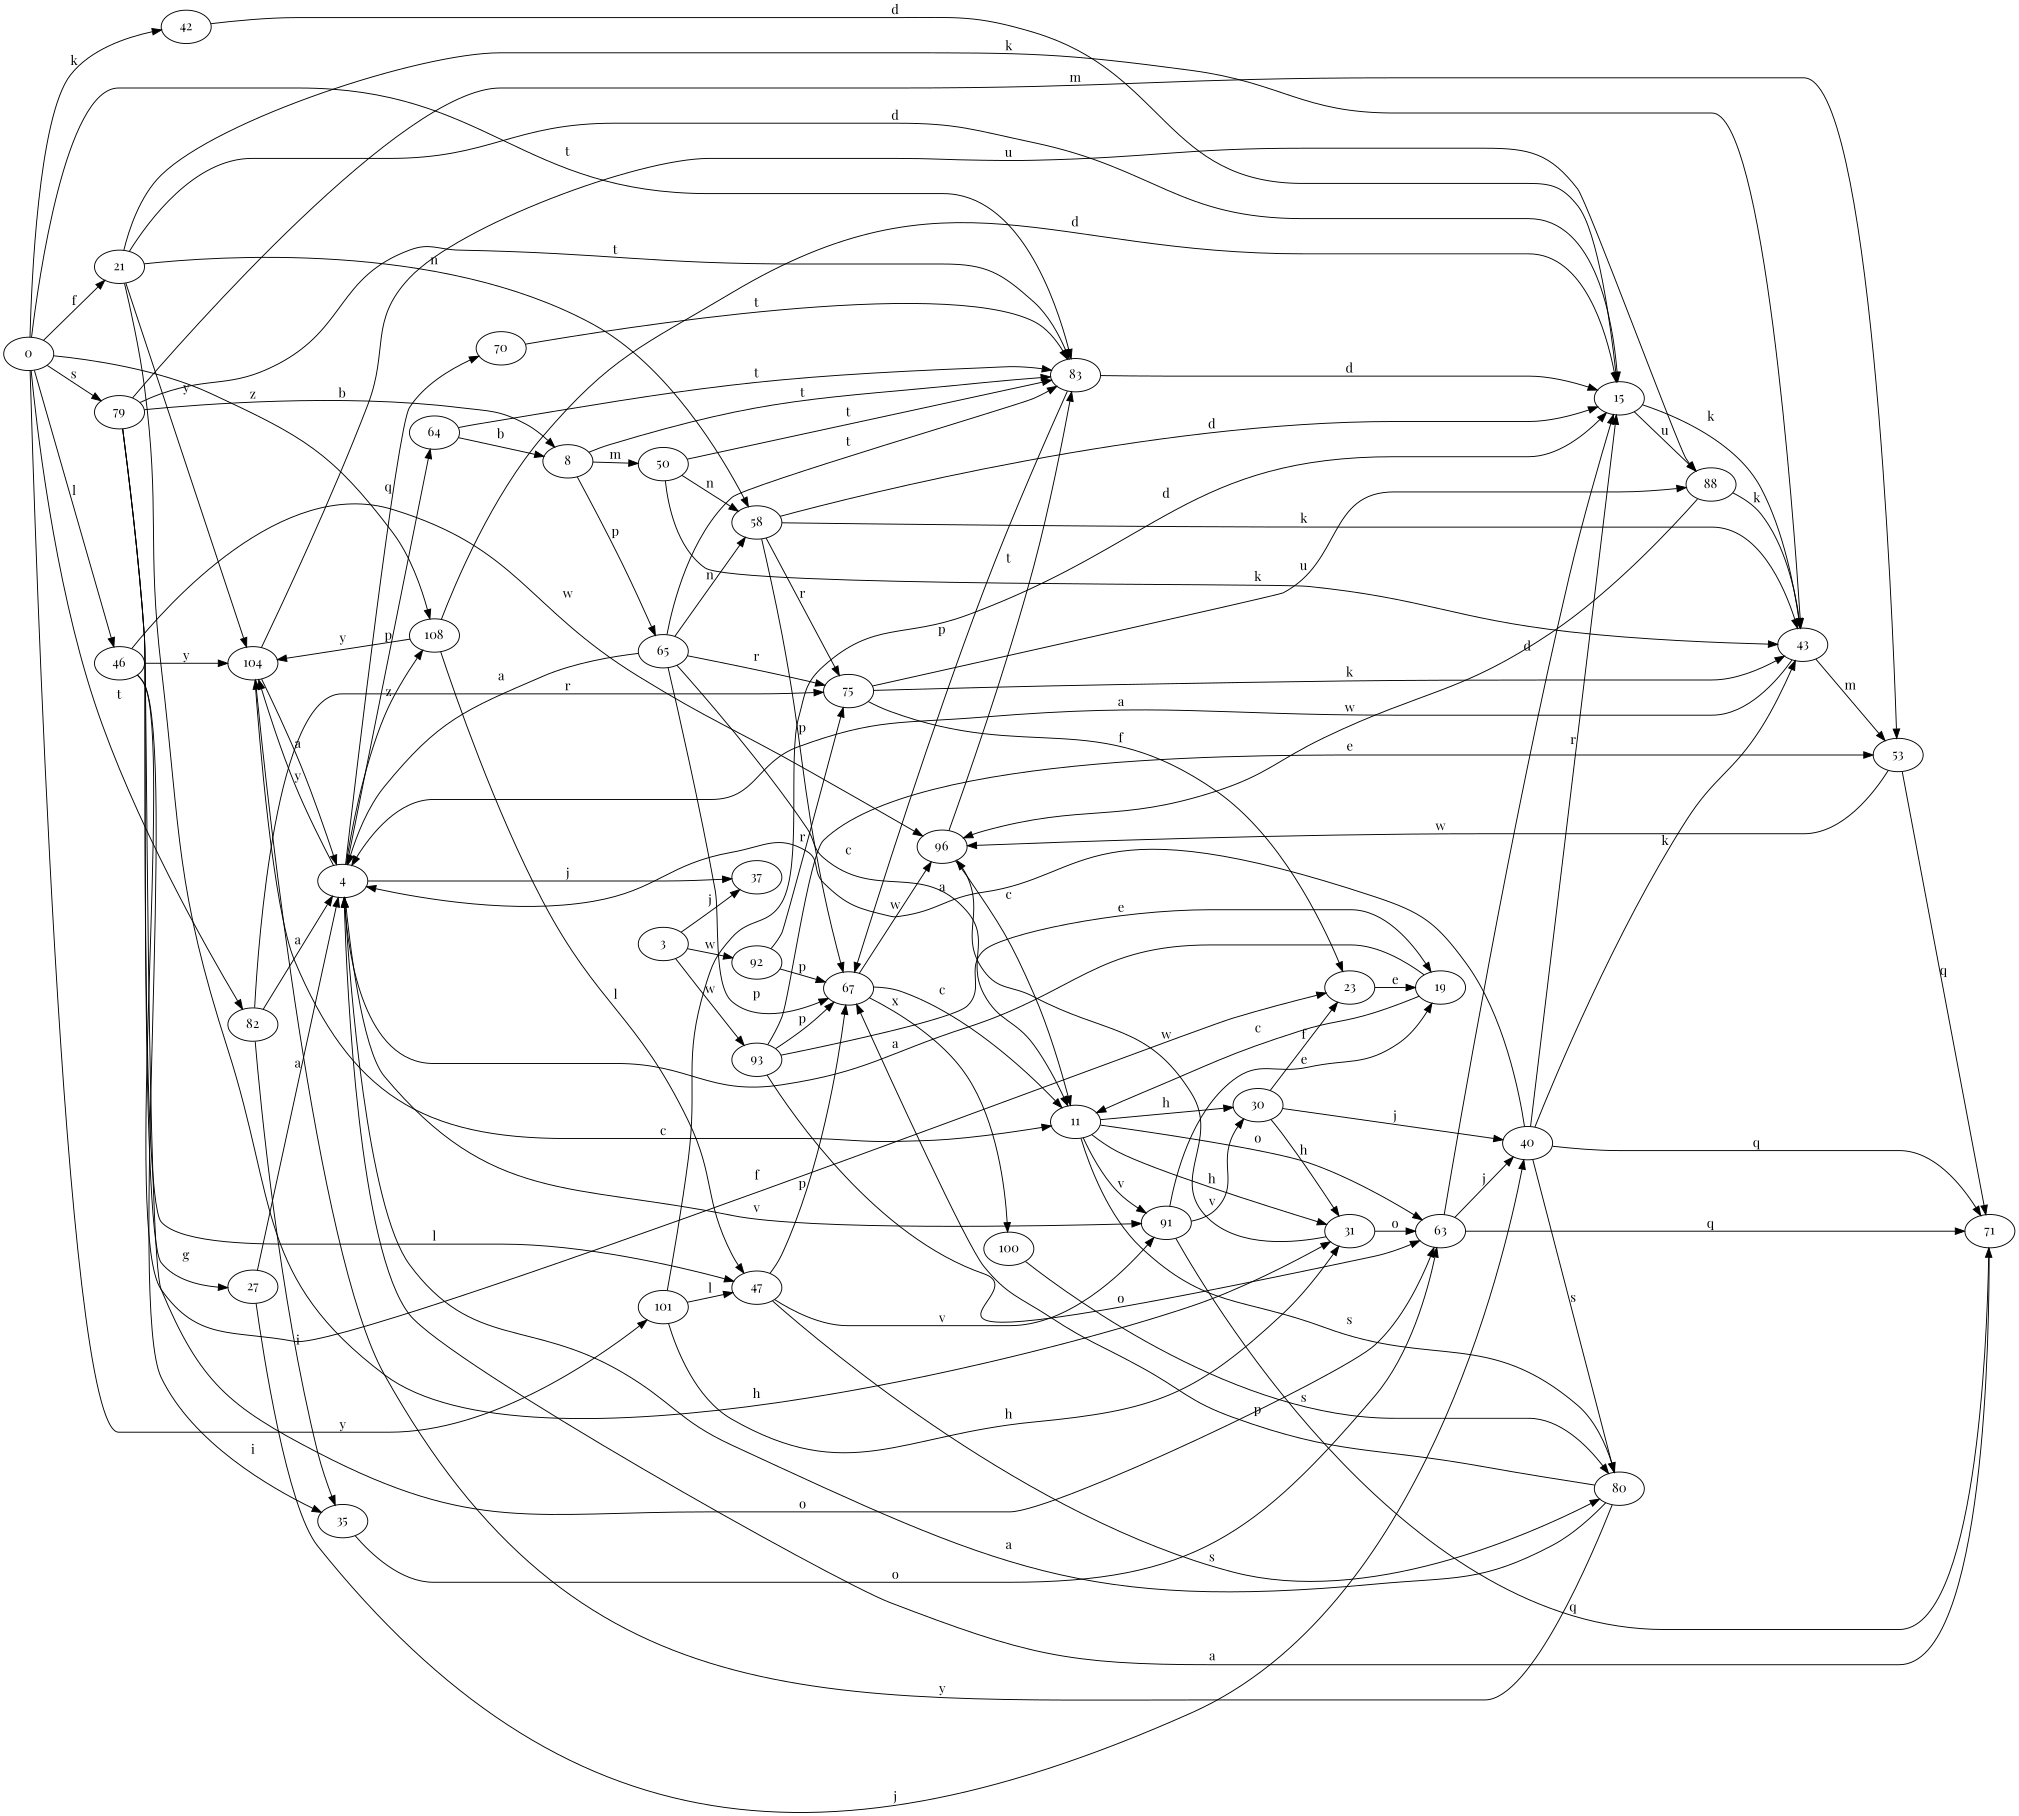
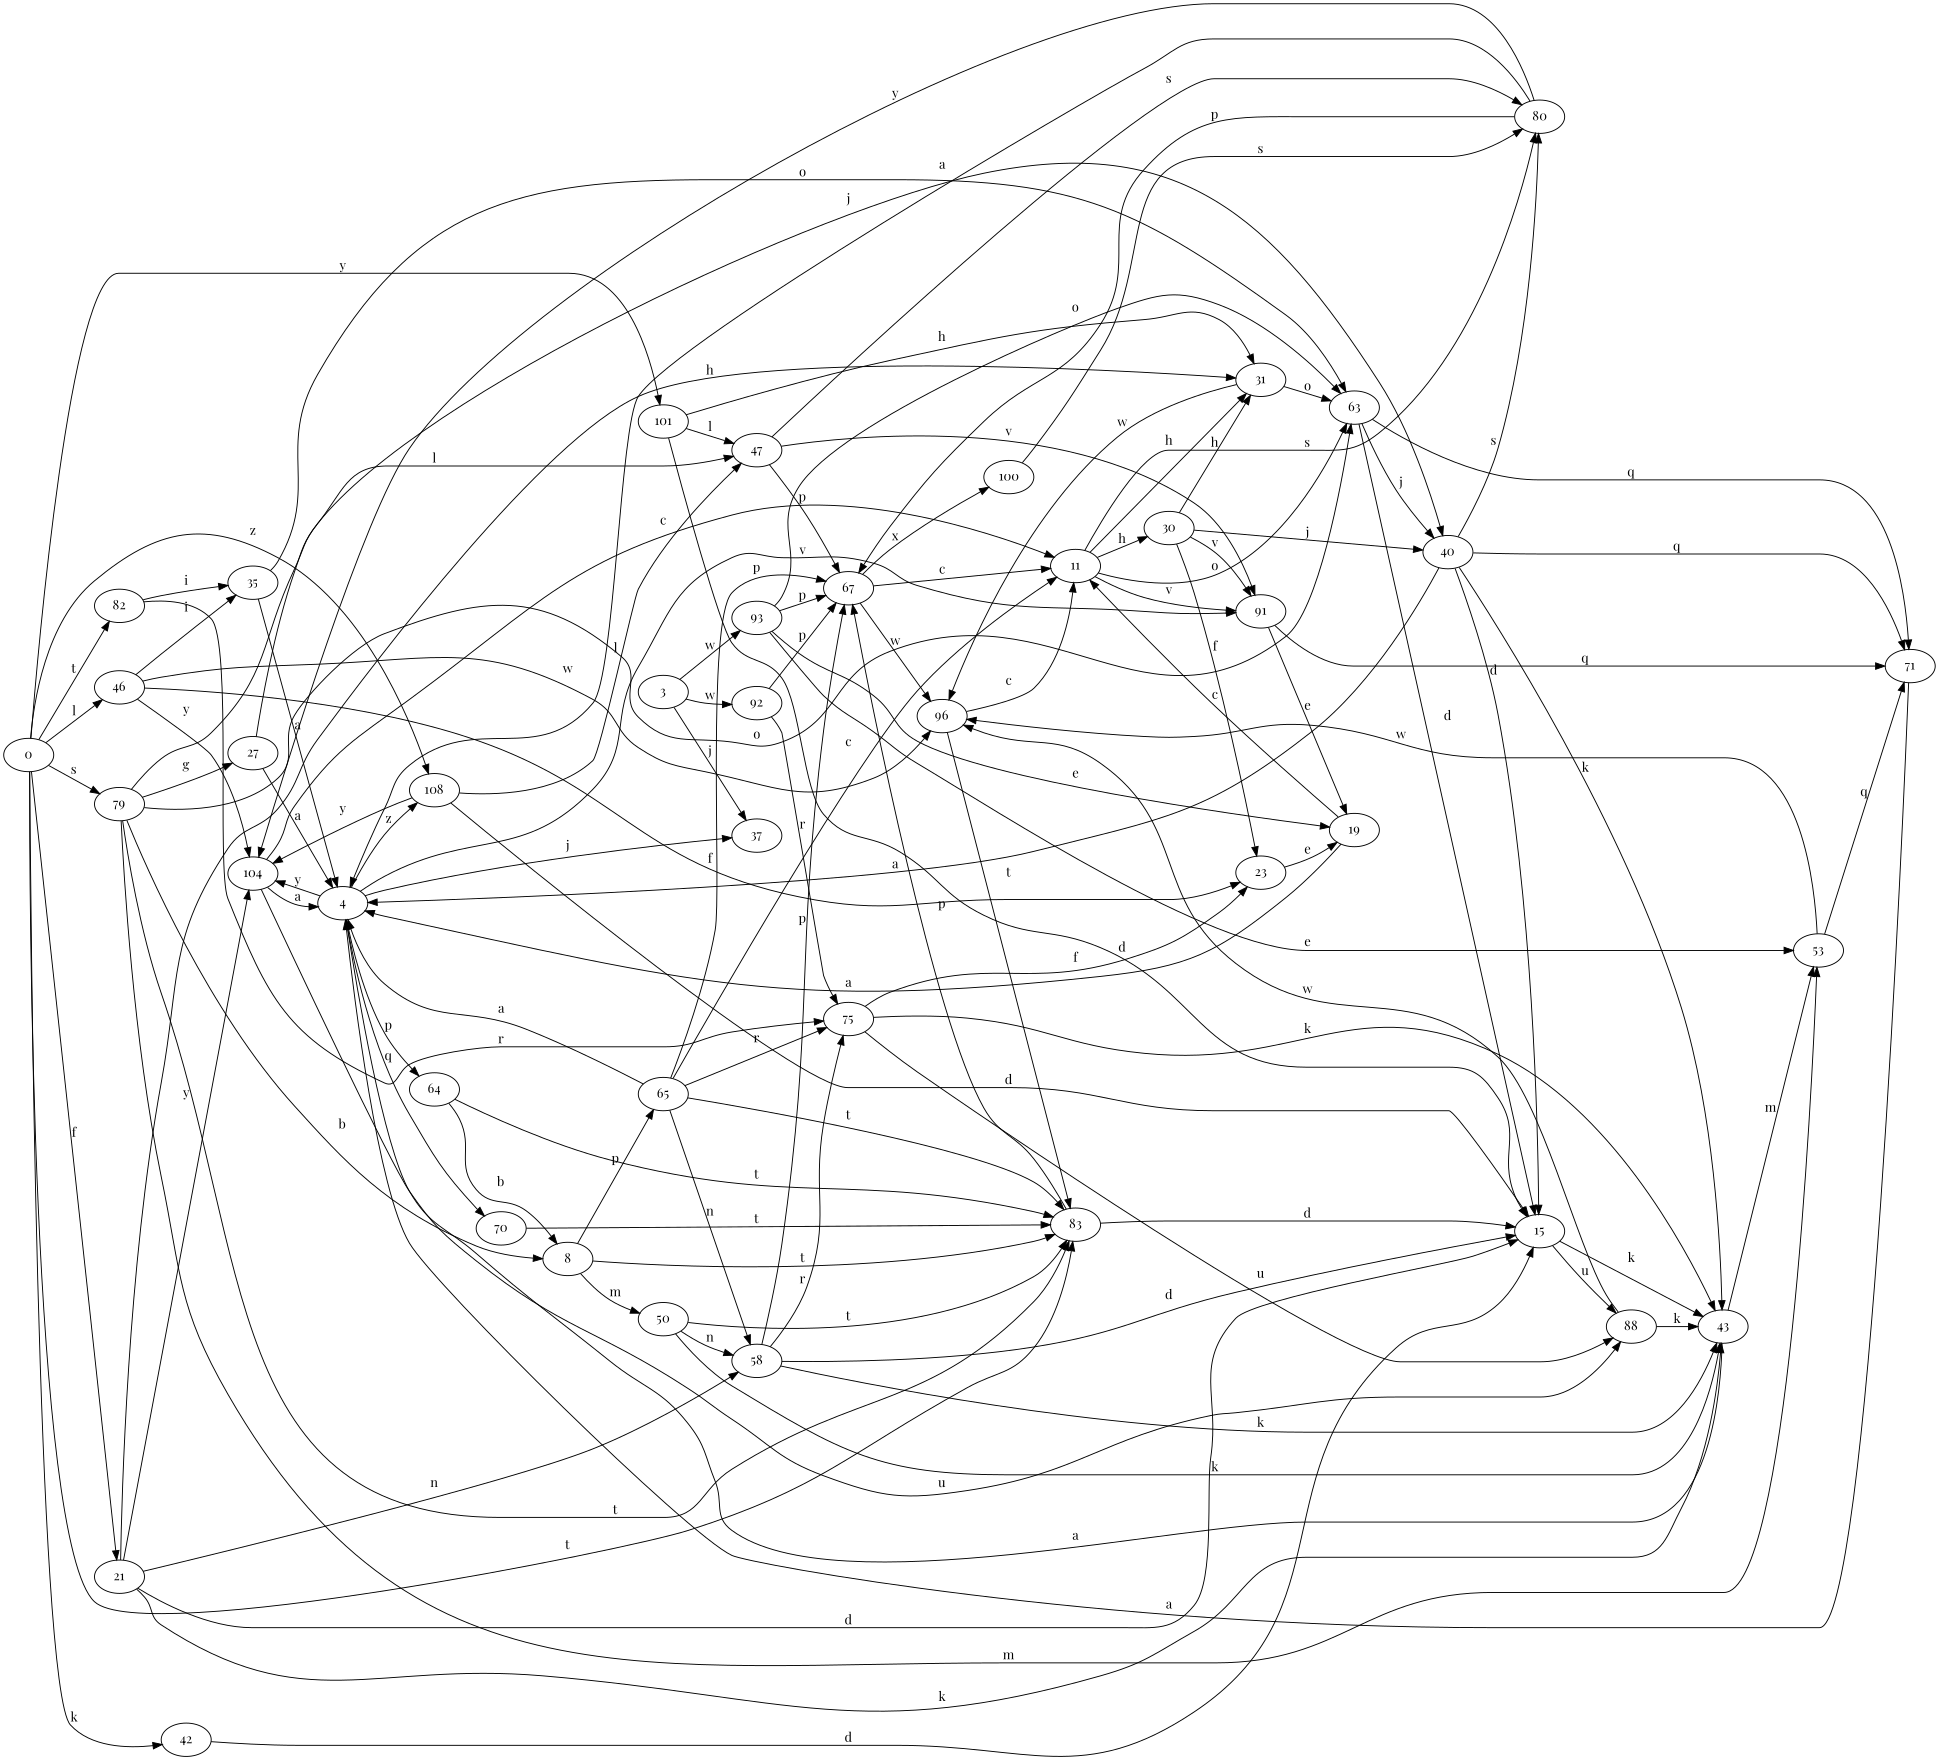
(1573, 741) -> (1494, 671)
(299, 952) -> (300, 752)
(1228, 1182) -> (1222, 558)
